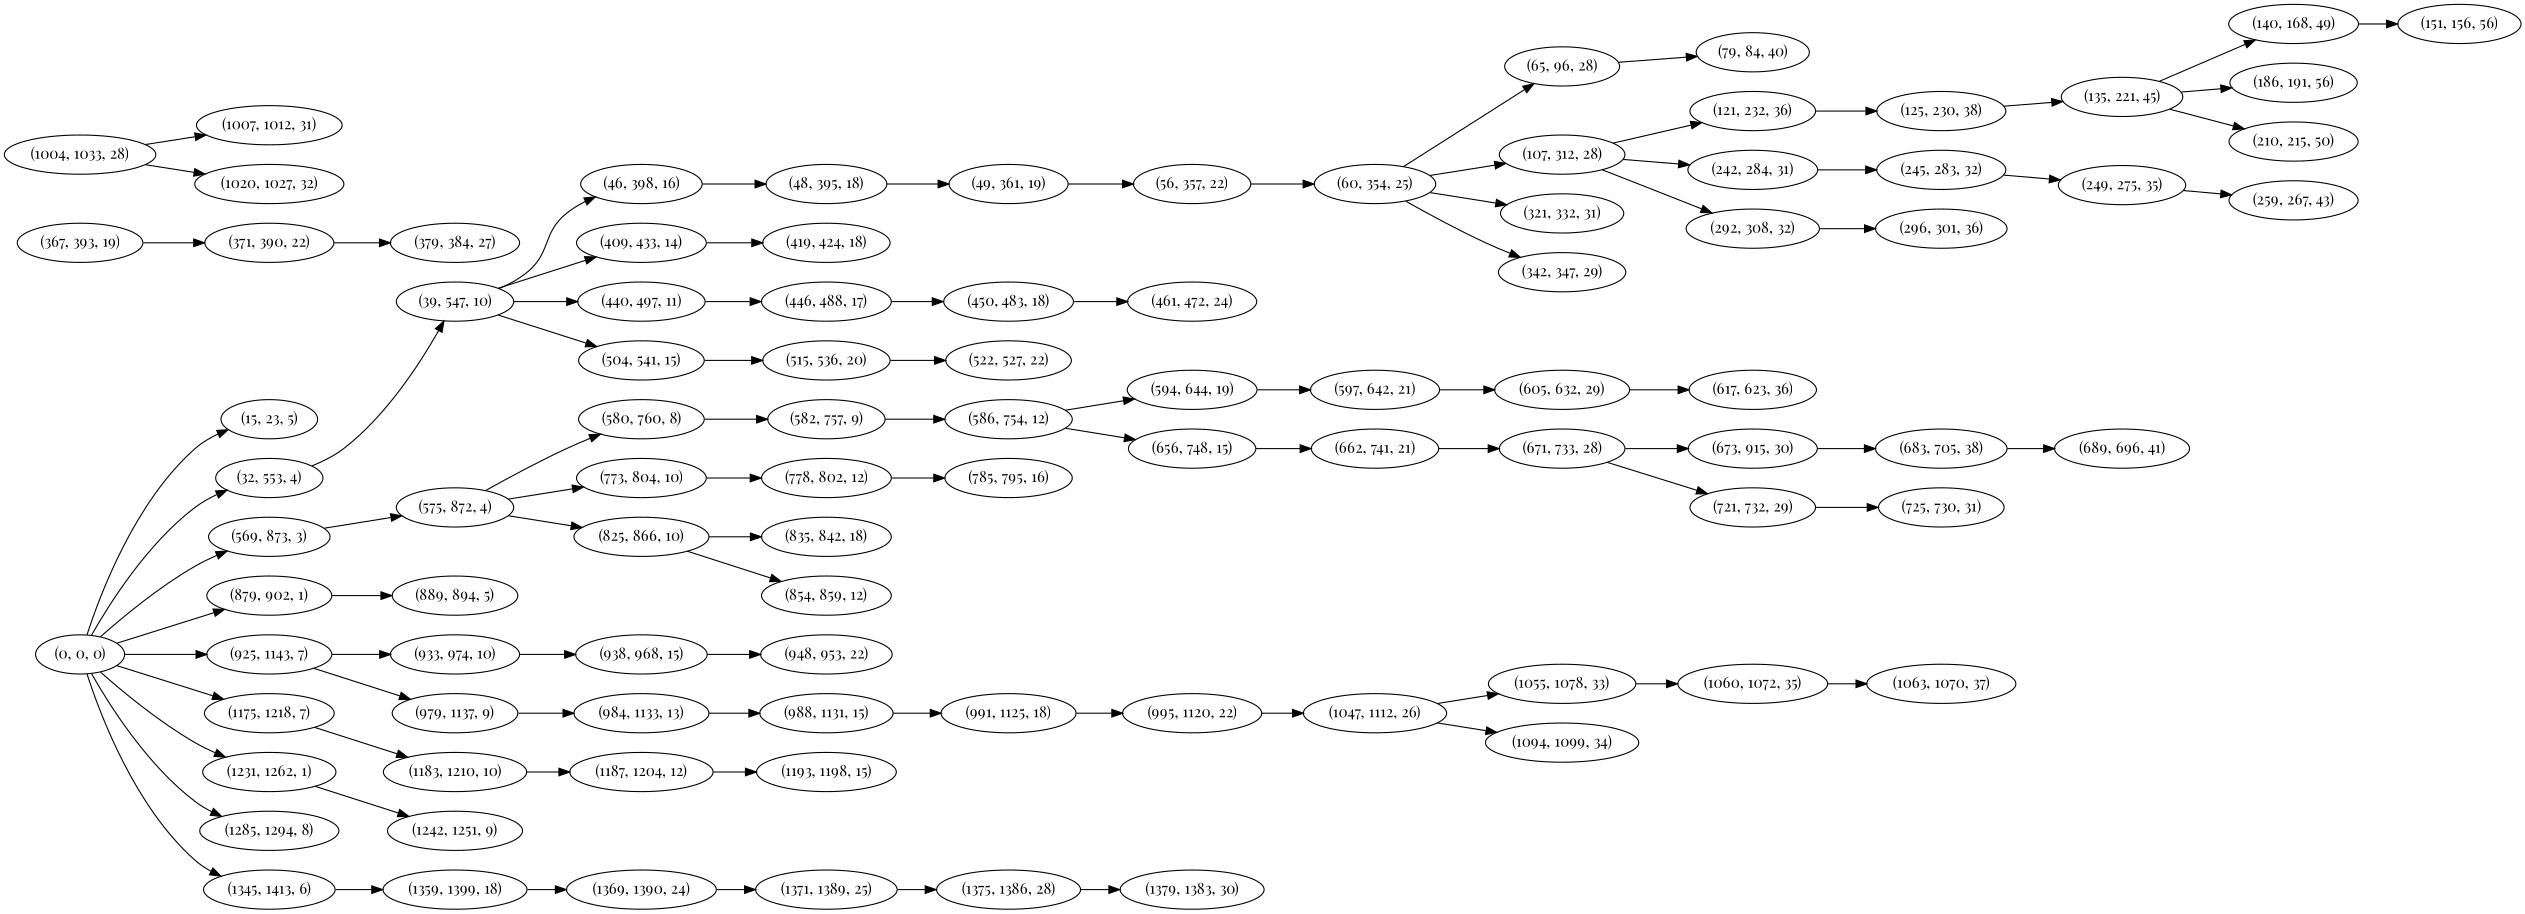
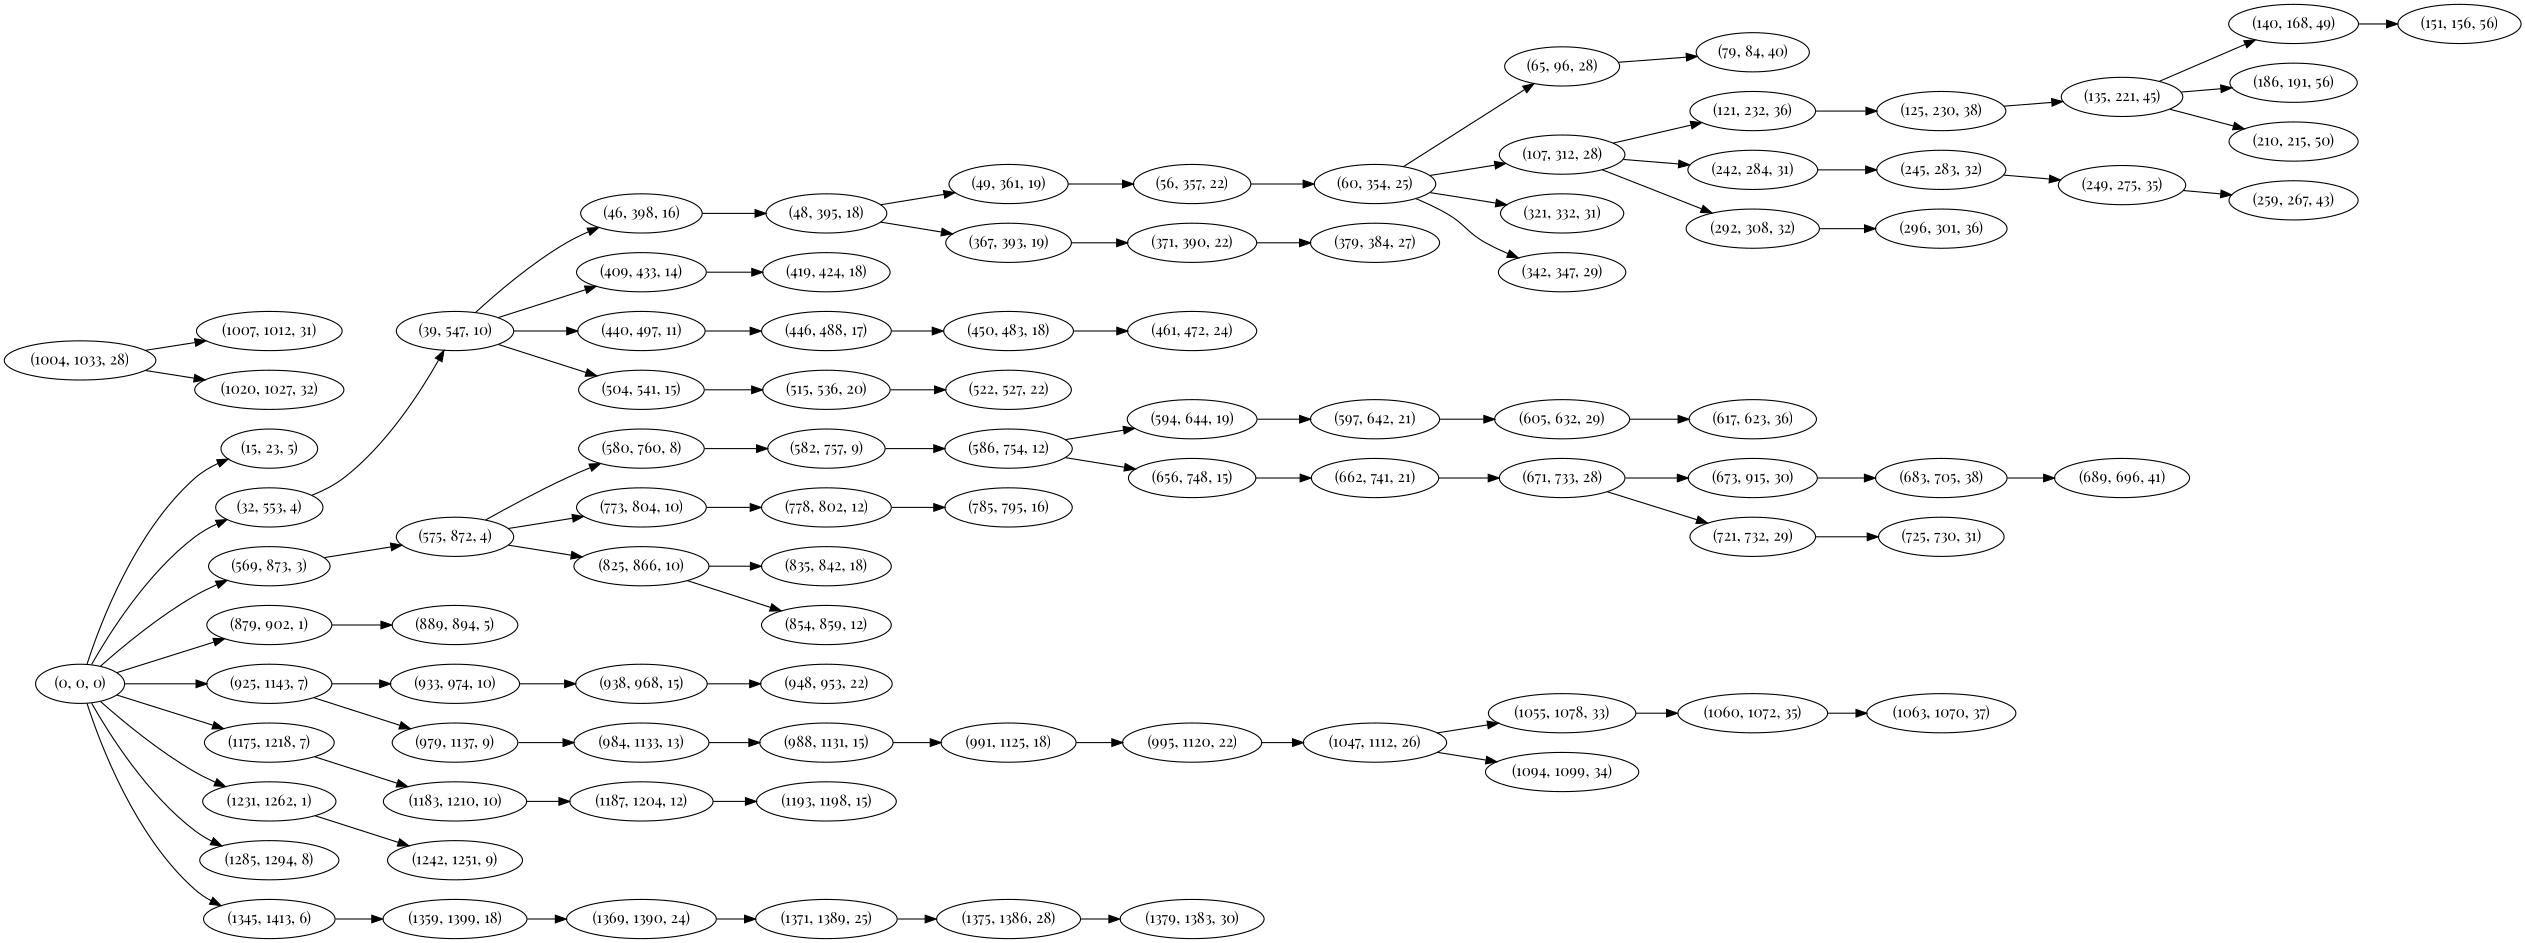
none -> (911, 227)
